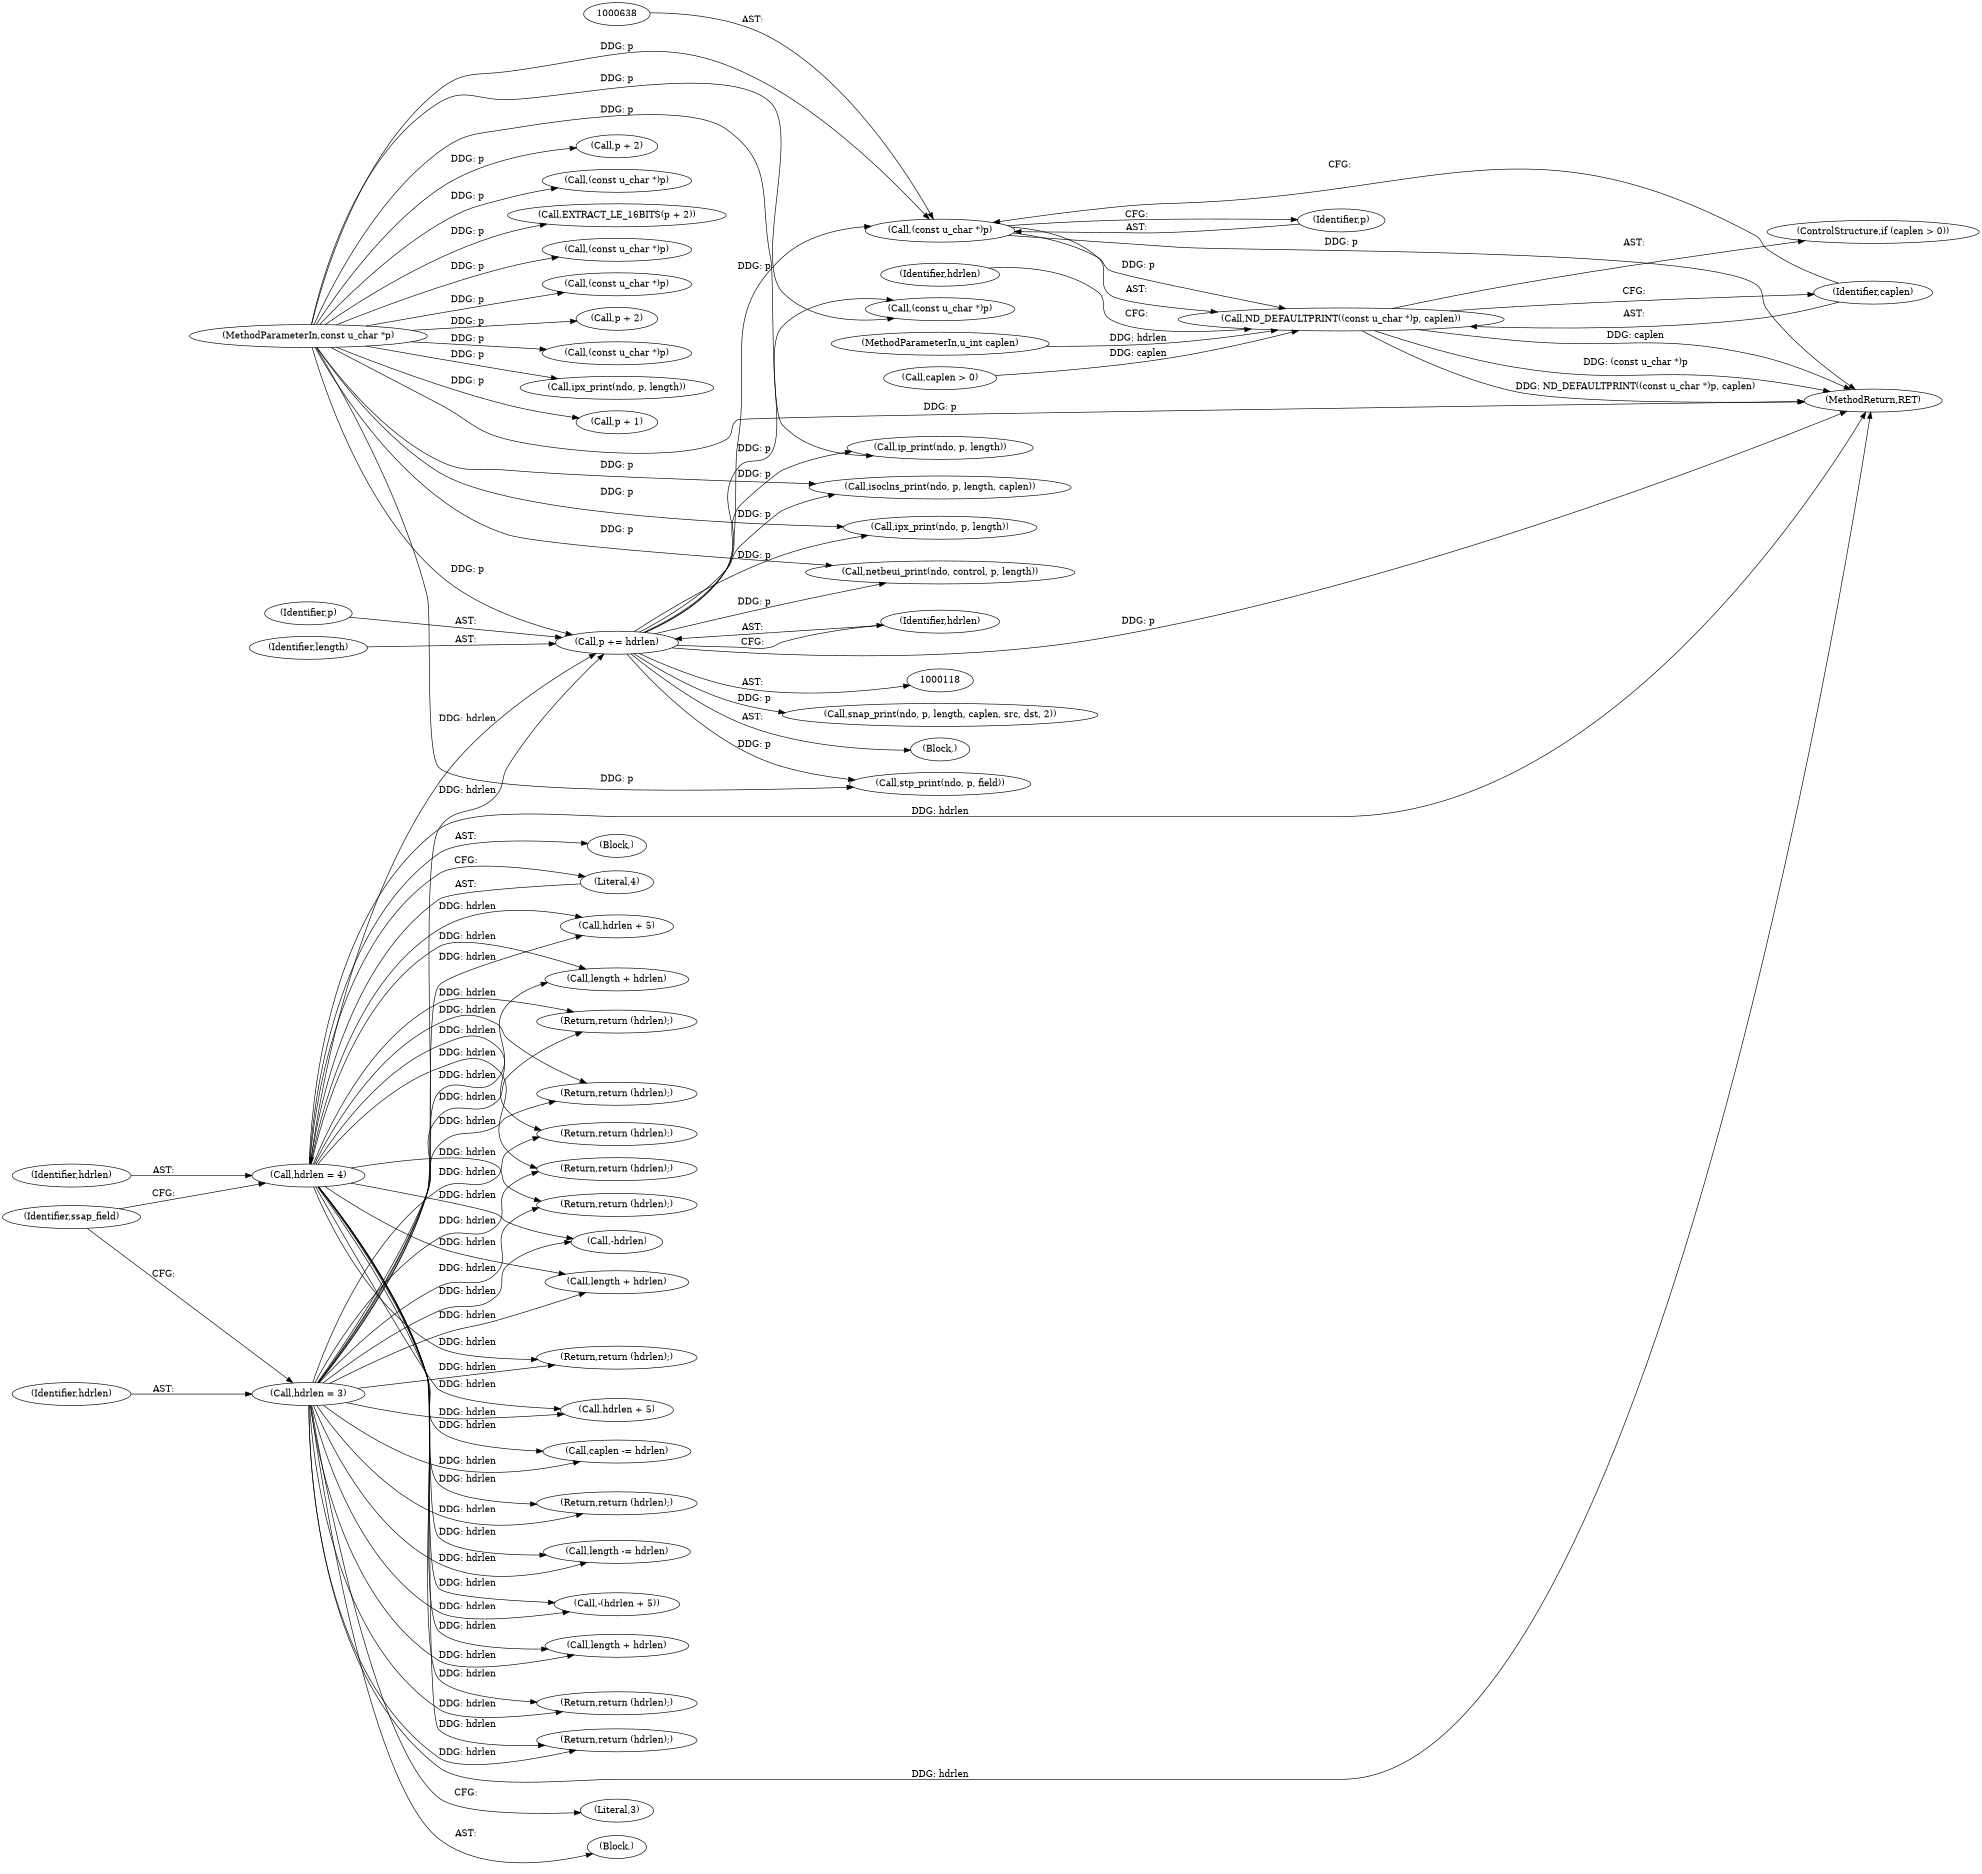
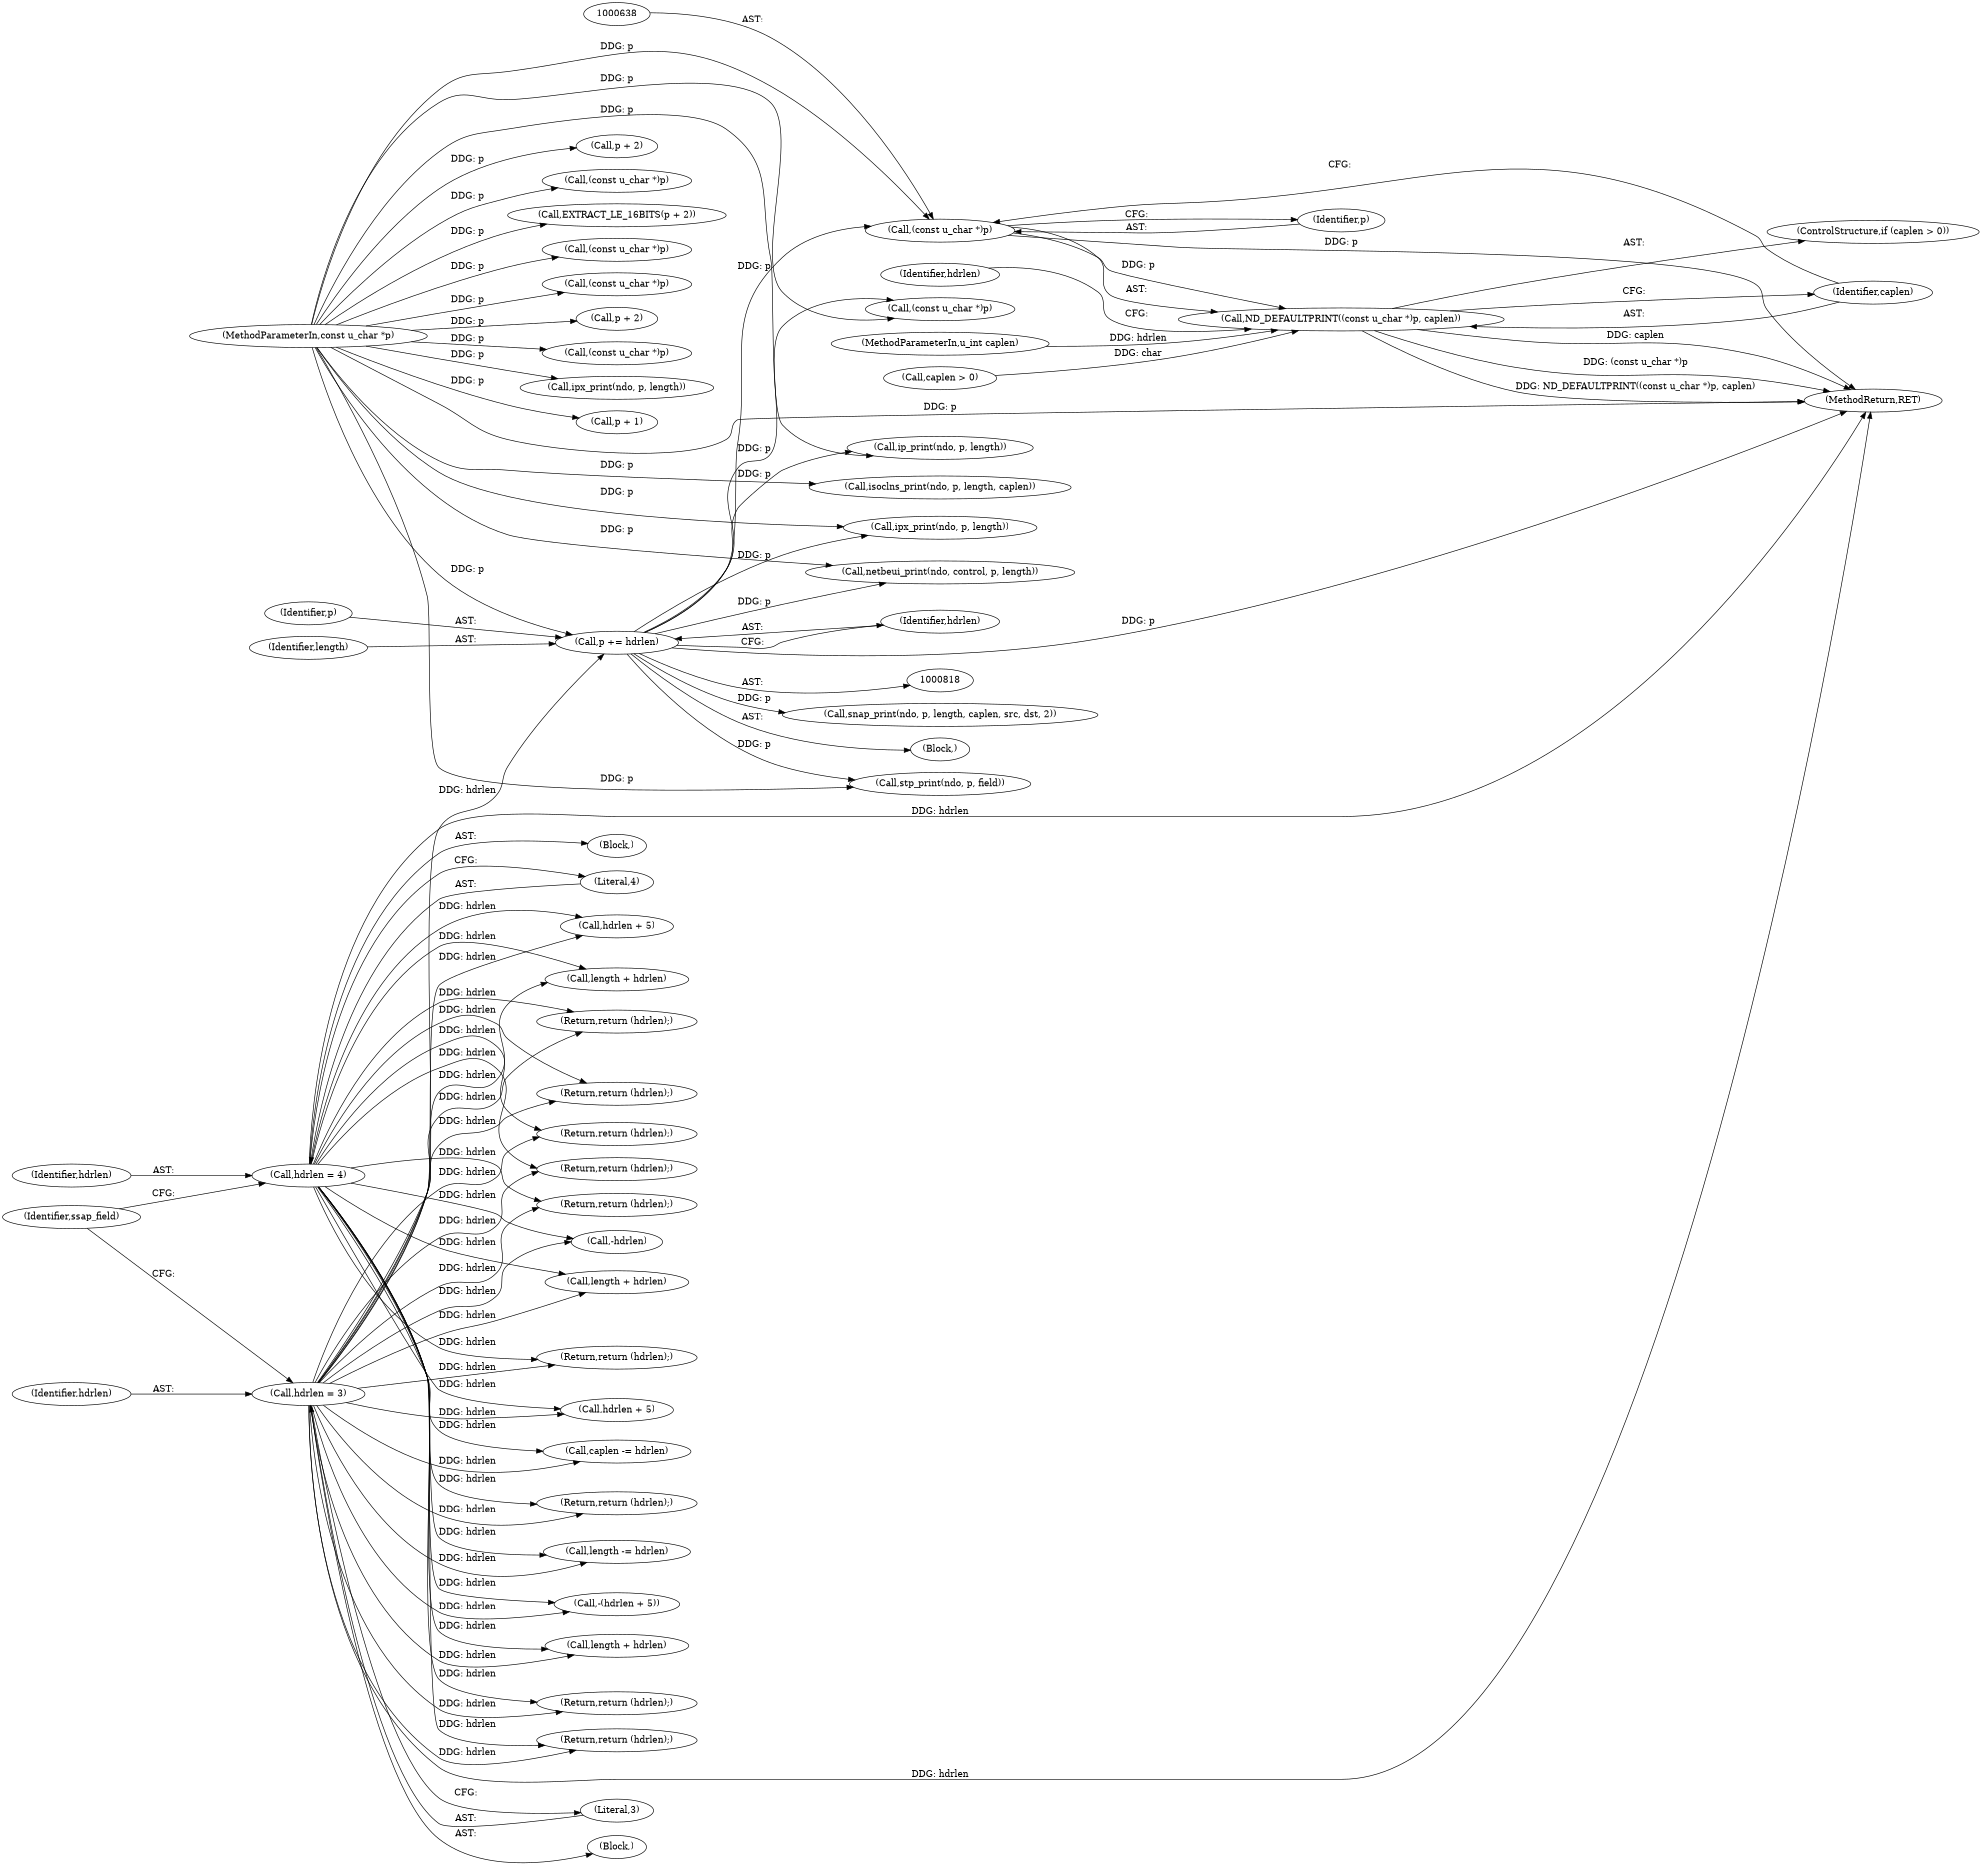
(1138, 354) -> (1138, 354)
(738, 549) -> none
(940, 680) -> (940, 680)
(389, 874) -> none
none -> (387, 1737)
